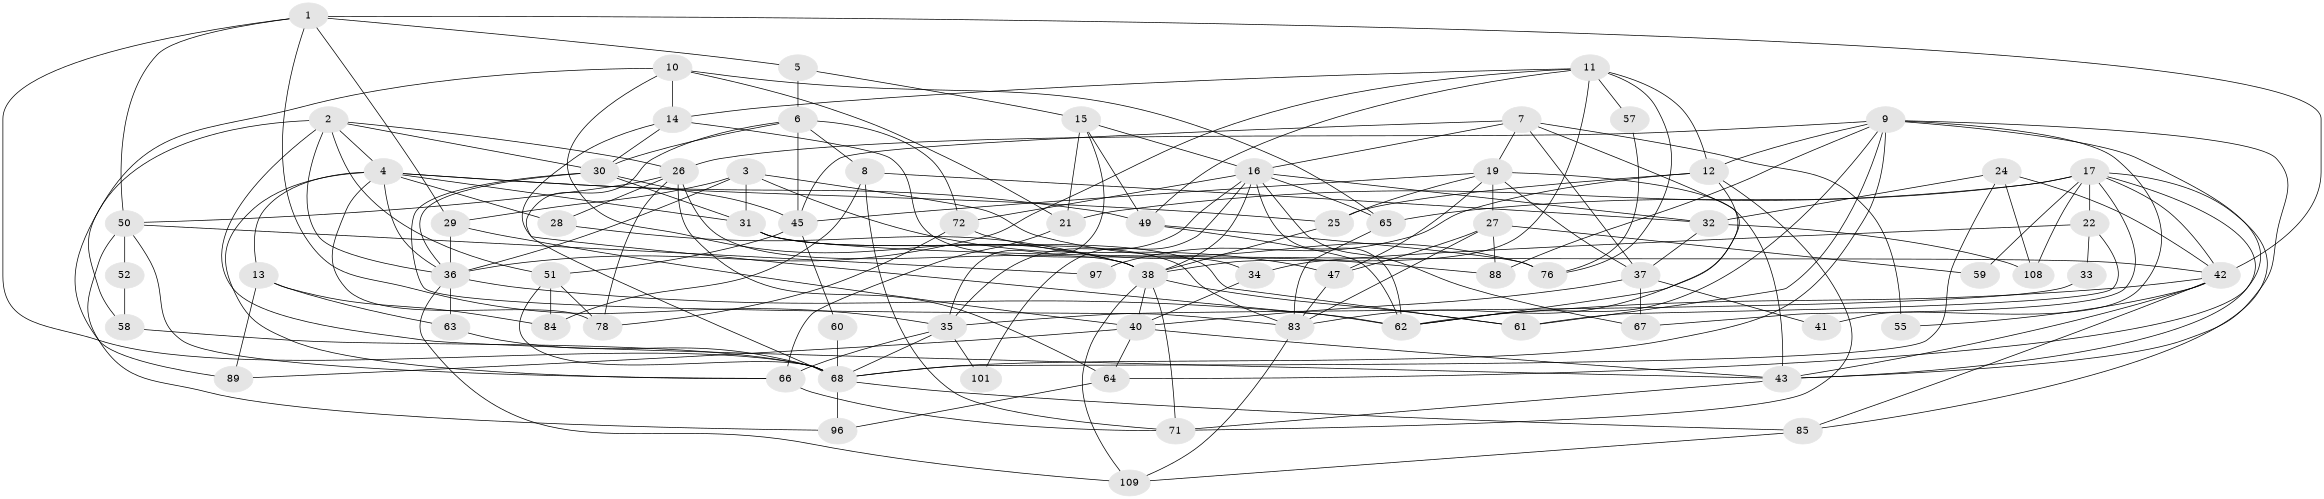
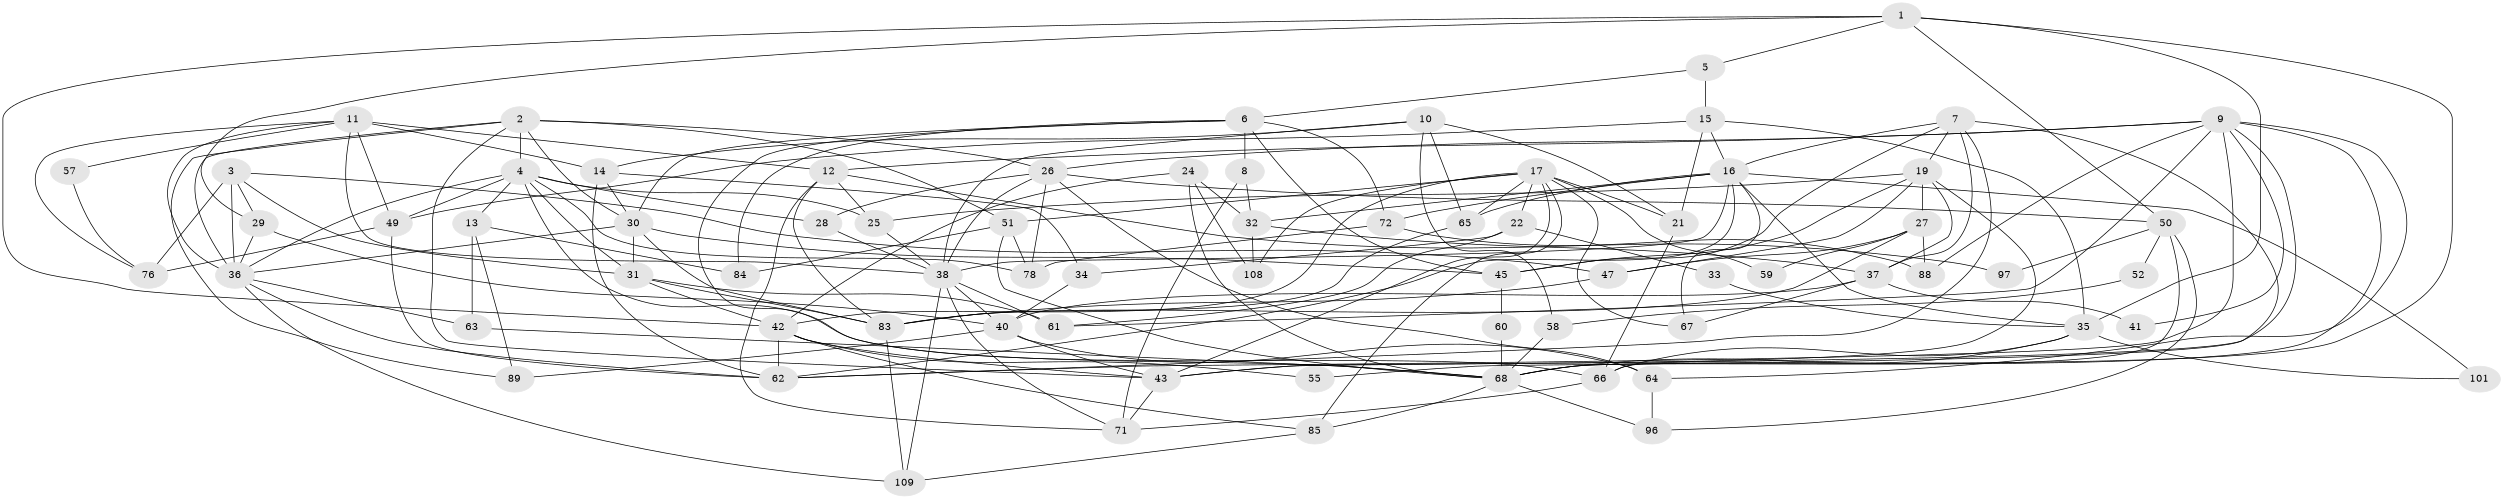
(646, 264) -> (1211, 203)
(730, 281) -> (836, 149)
